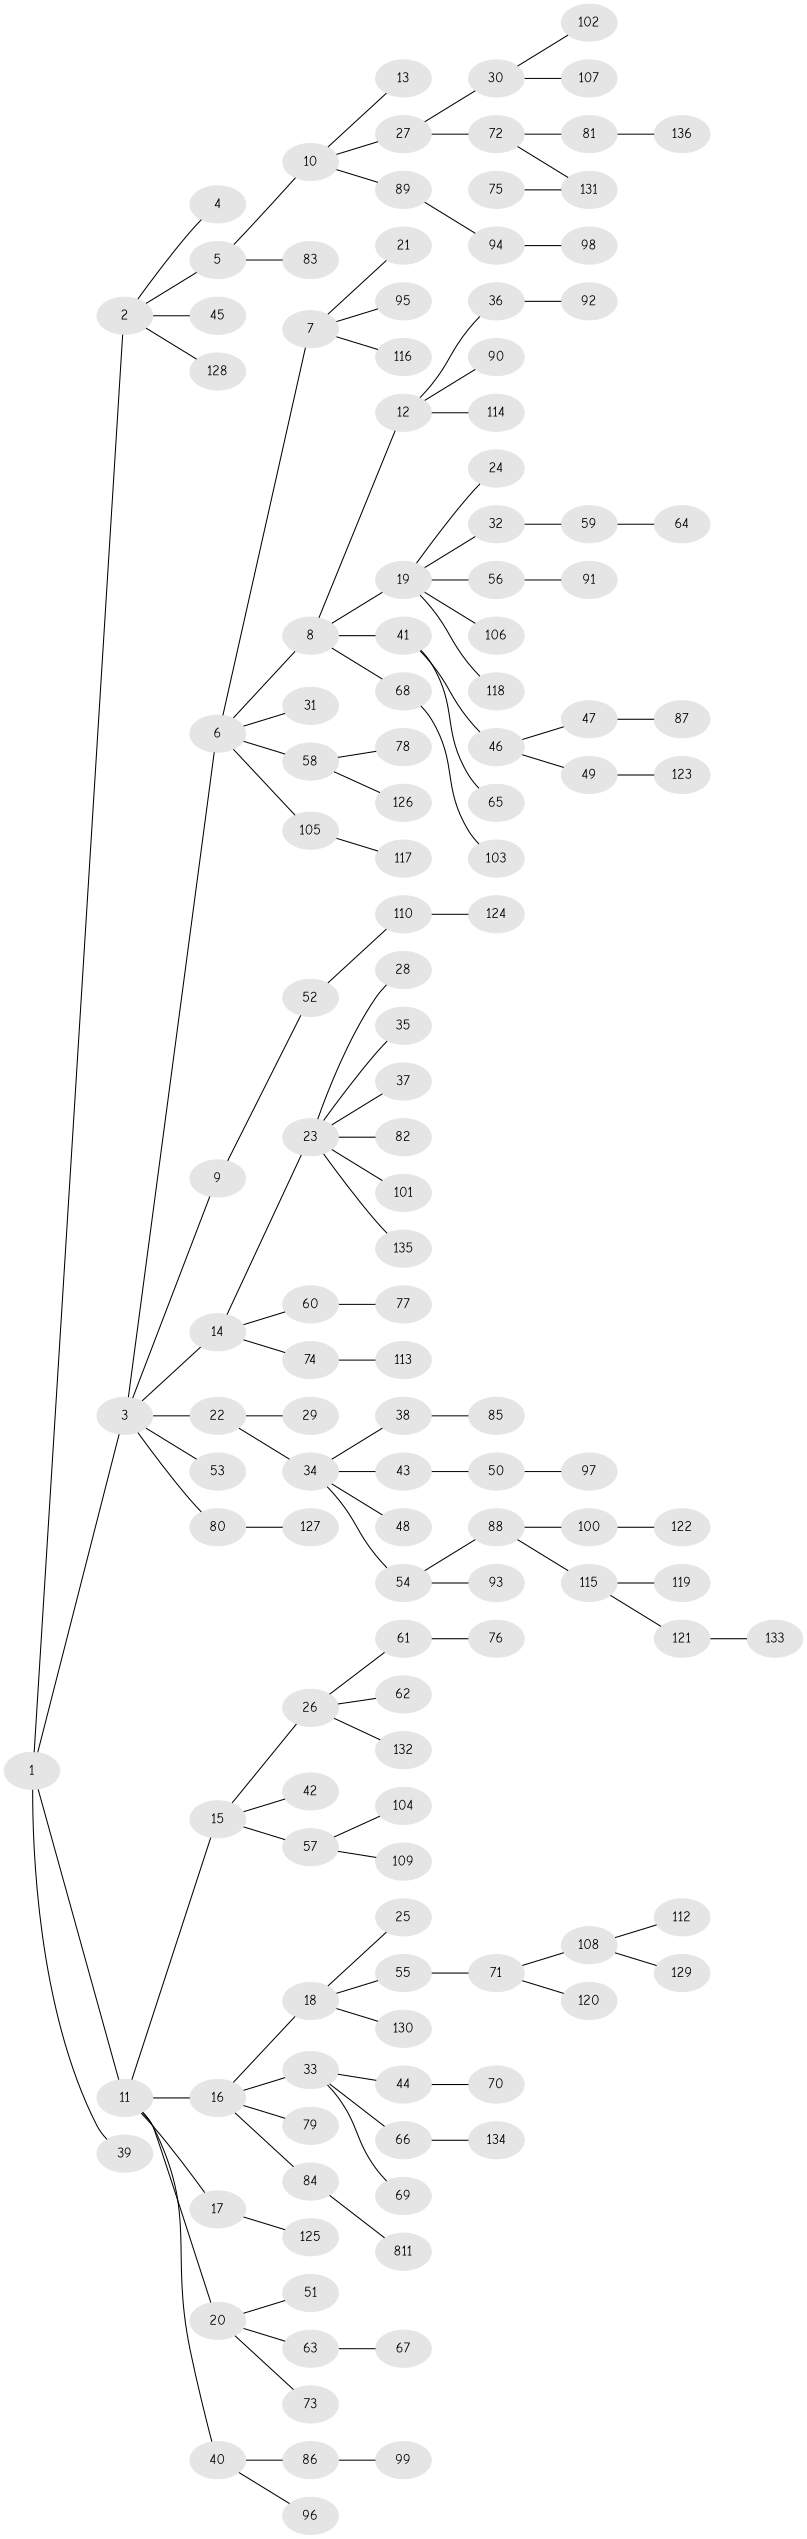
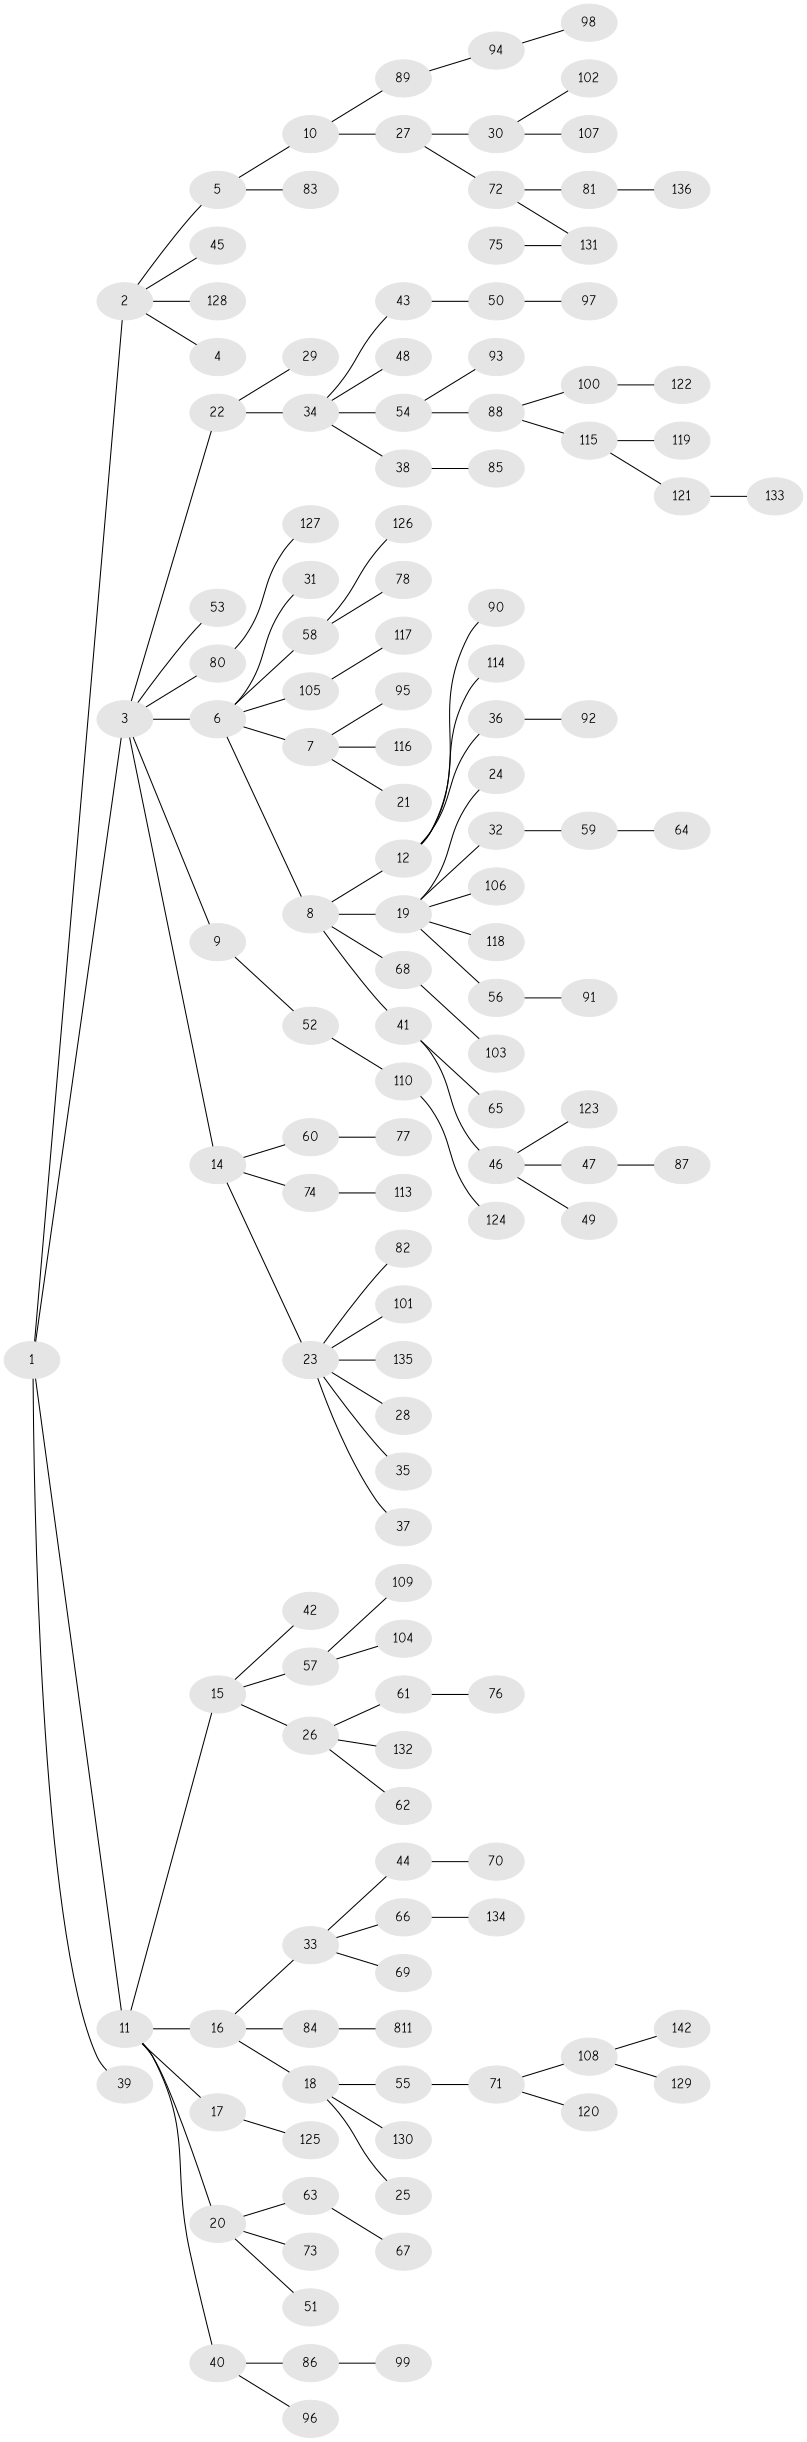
(403, 78) -> none
(636, 775) -> (543, 1137)
(682, 1917) -> (682, 2029)
(311, 2126) -> none
